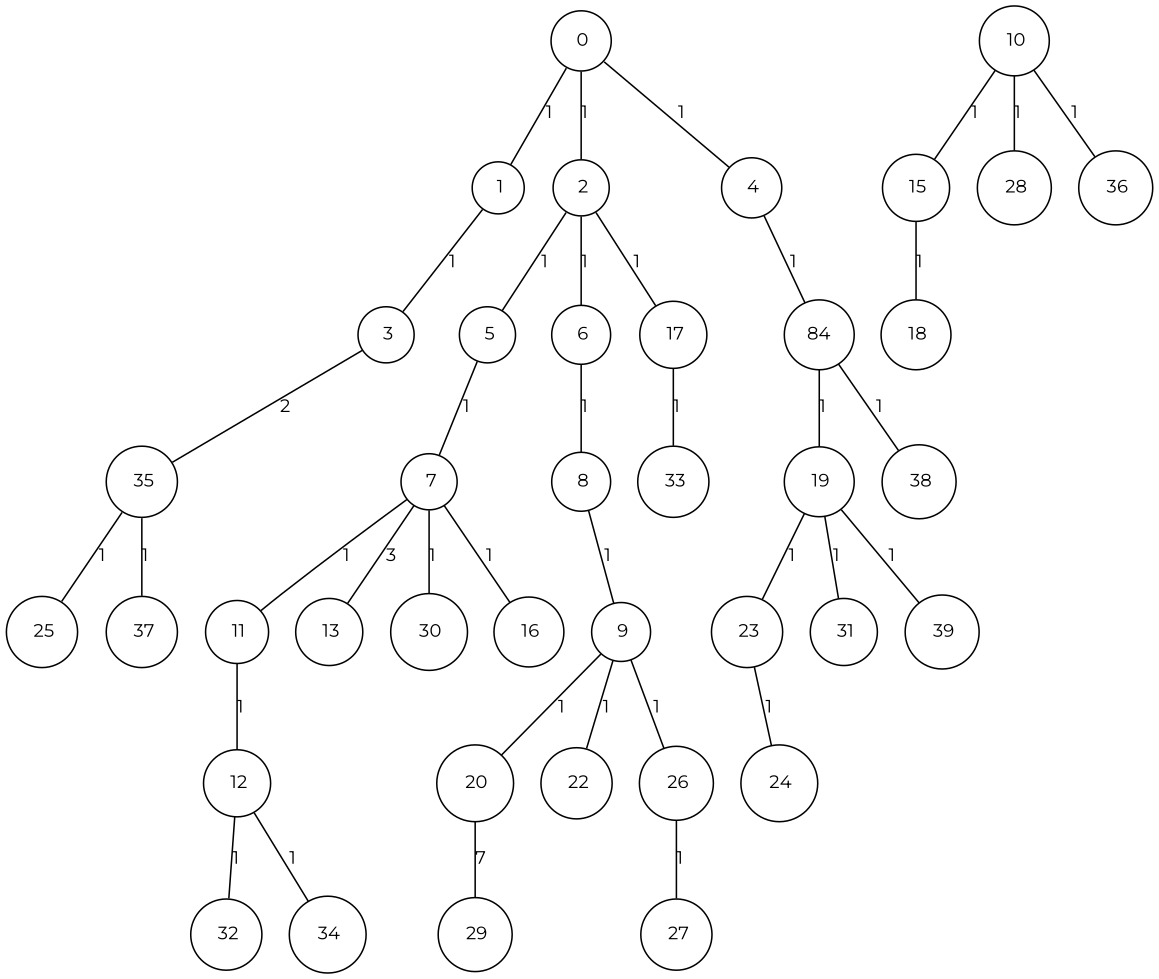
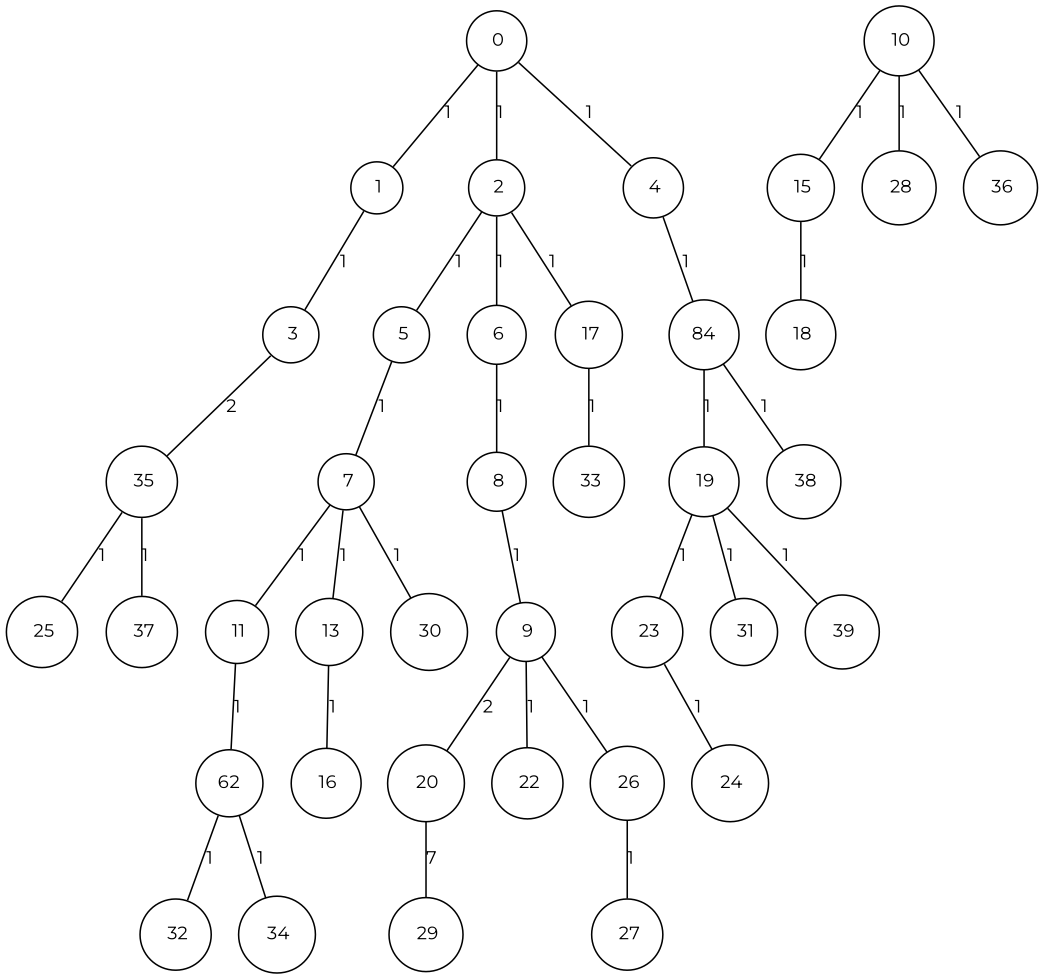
(477, 554) -> (328, 707)
(391, 556) -> (344, 556)
(562, 708) -> (488, 708)
(237, 783) -> (229, 783)
